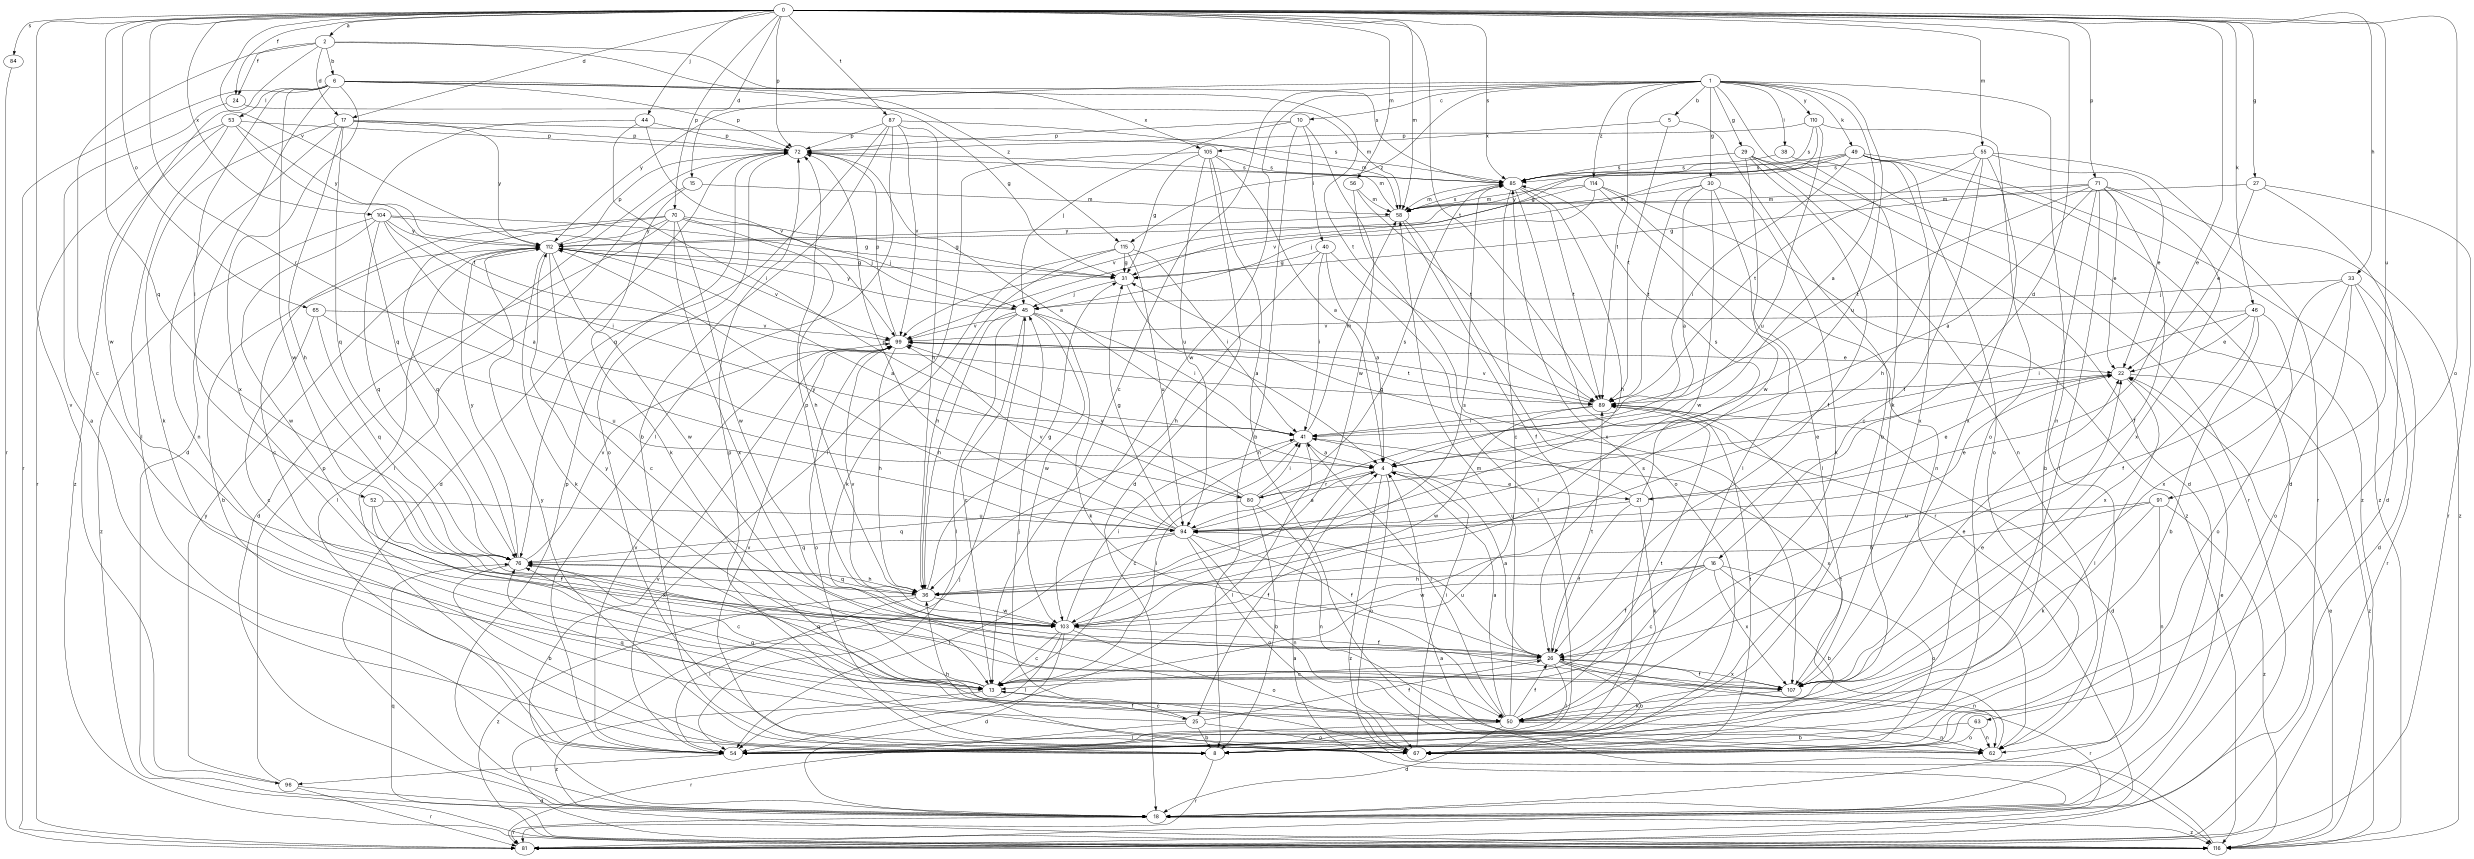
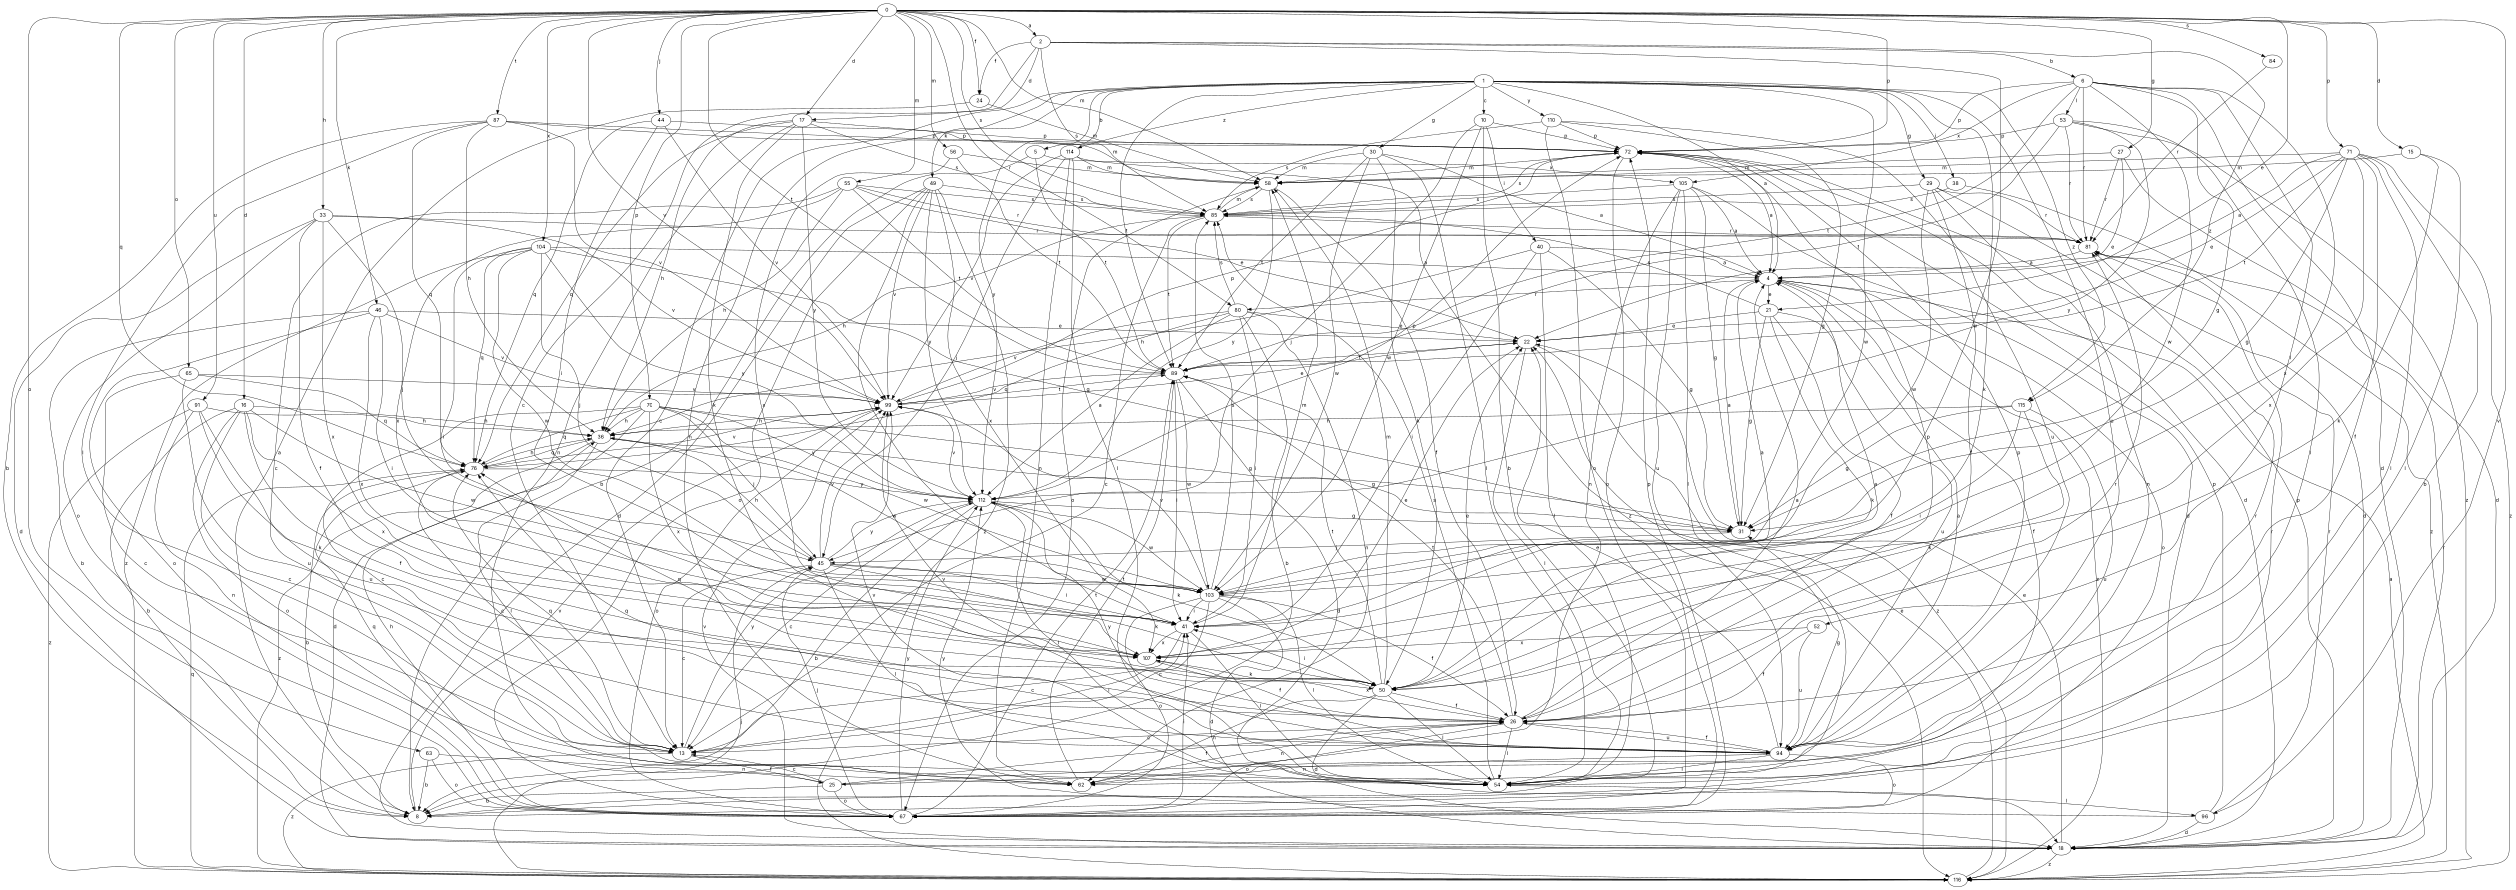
(301, 23) -> (590, 141)
(1110, 168) -> (1450, 168)
none -> (617, 271)
